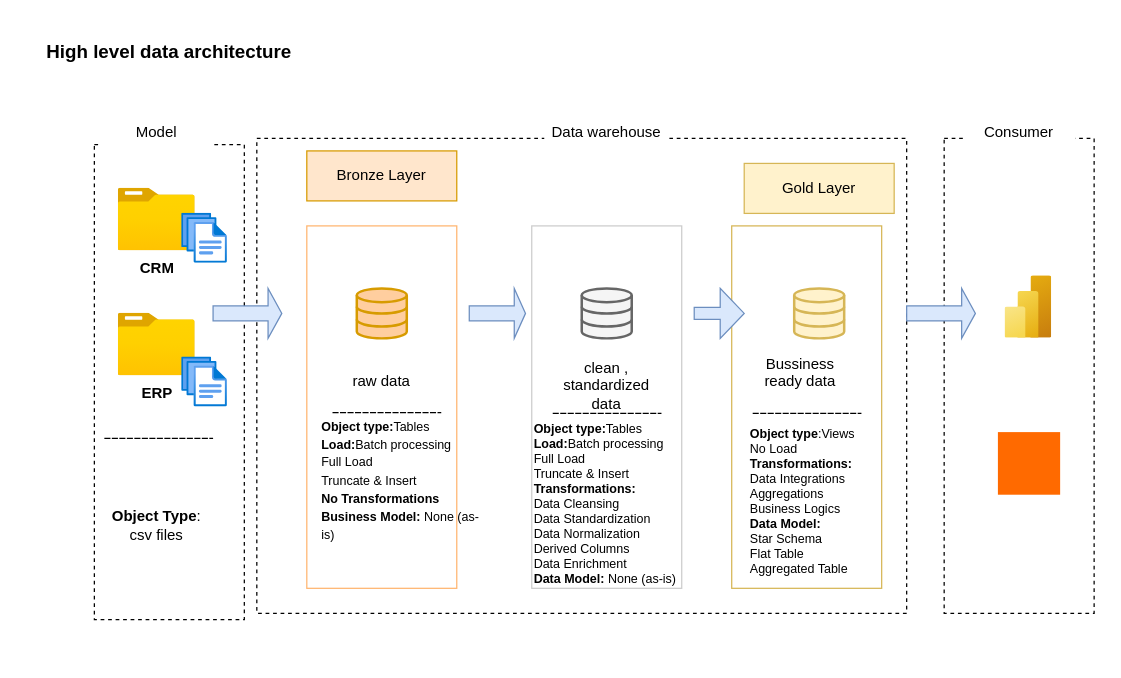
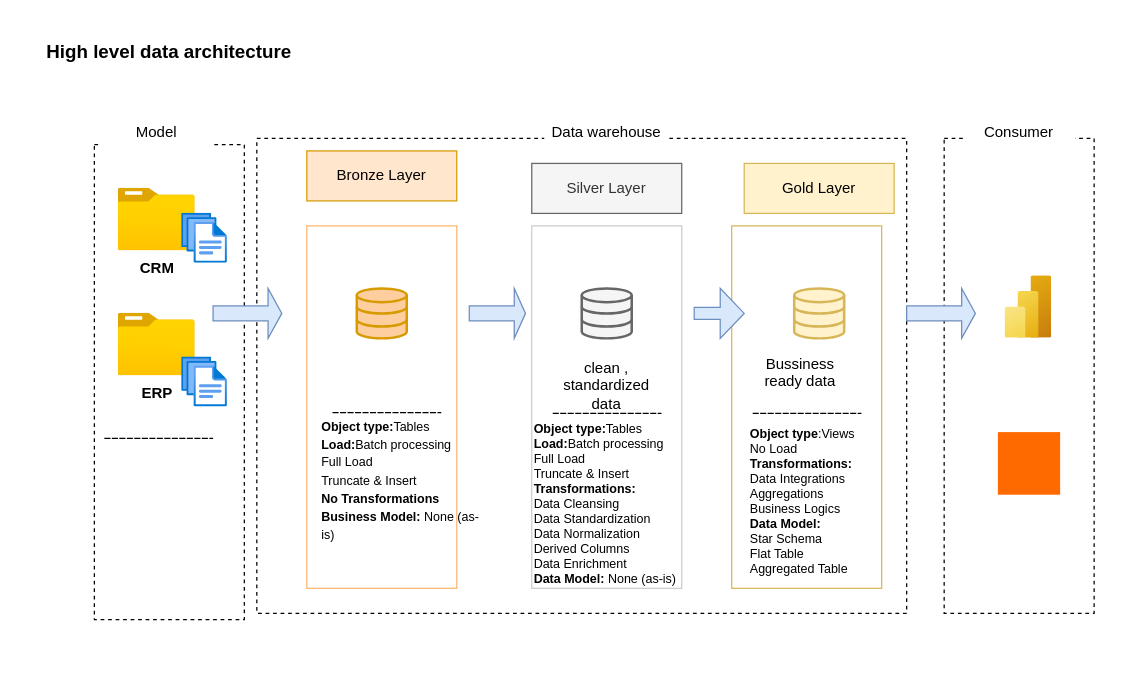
none -> (607, 188)
(382, 382) -> none
(157, 526) -> none
